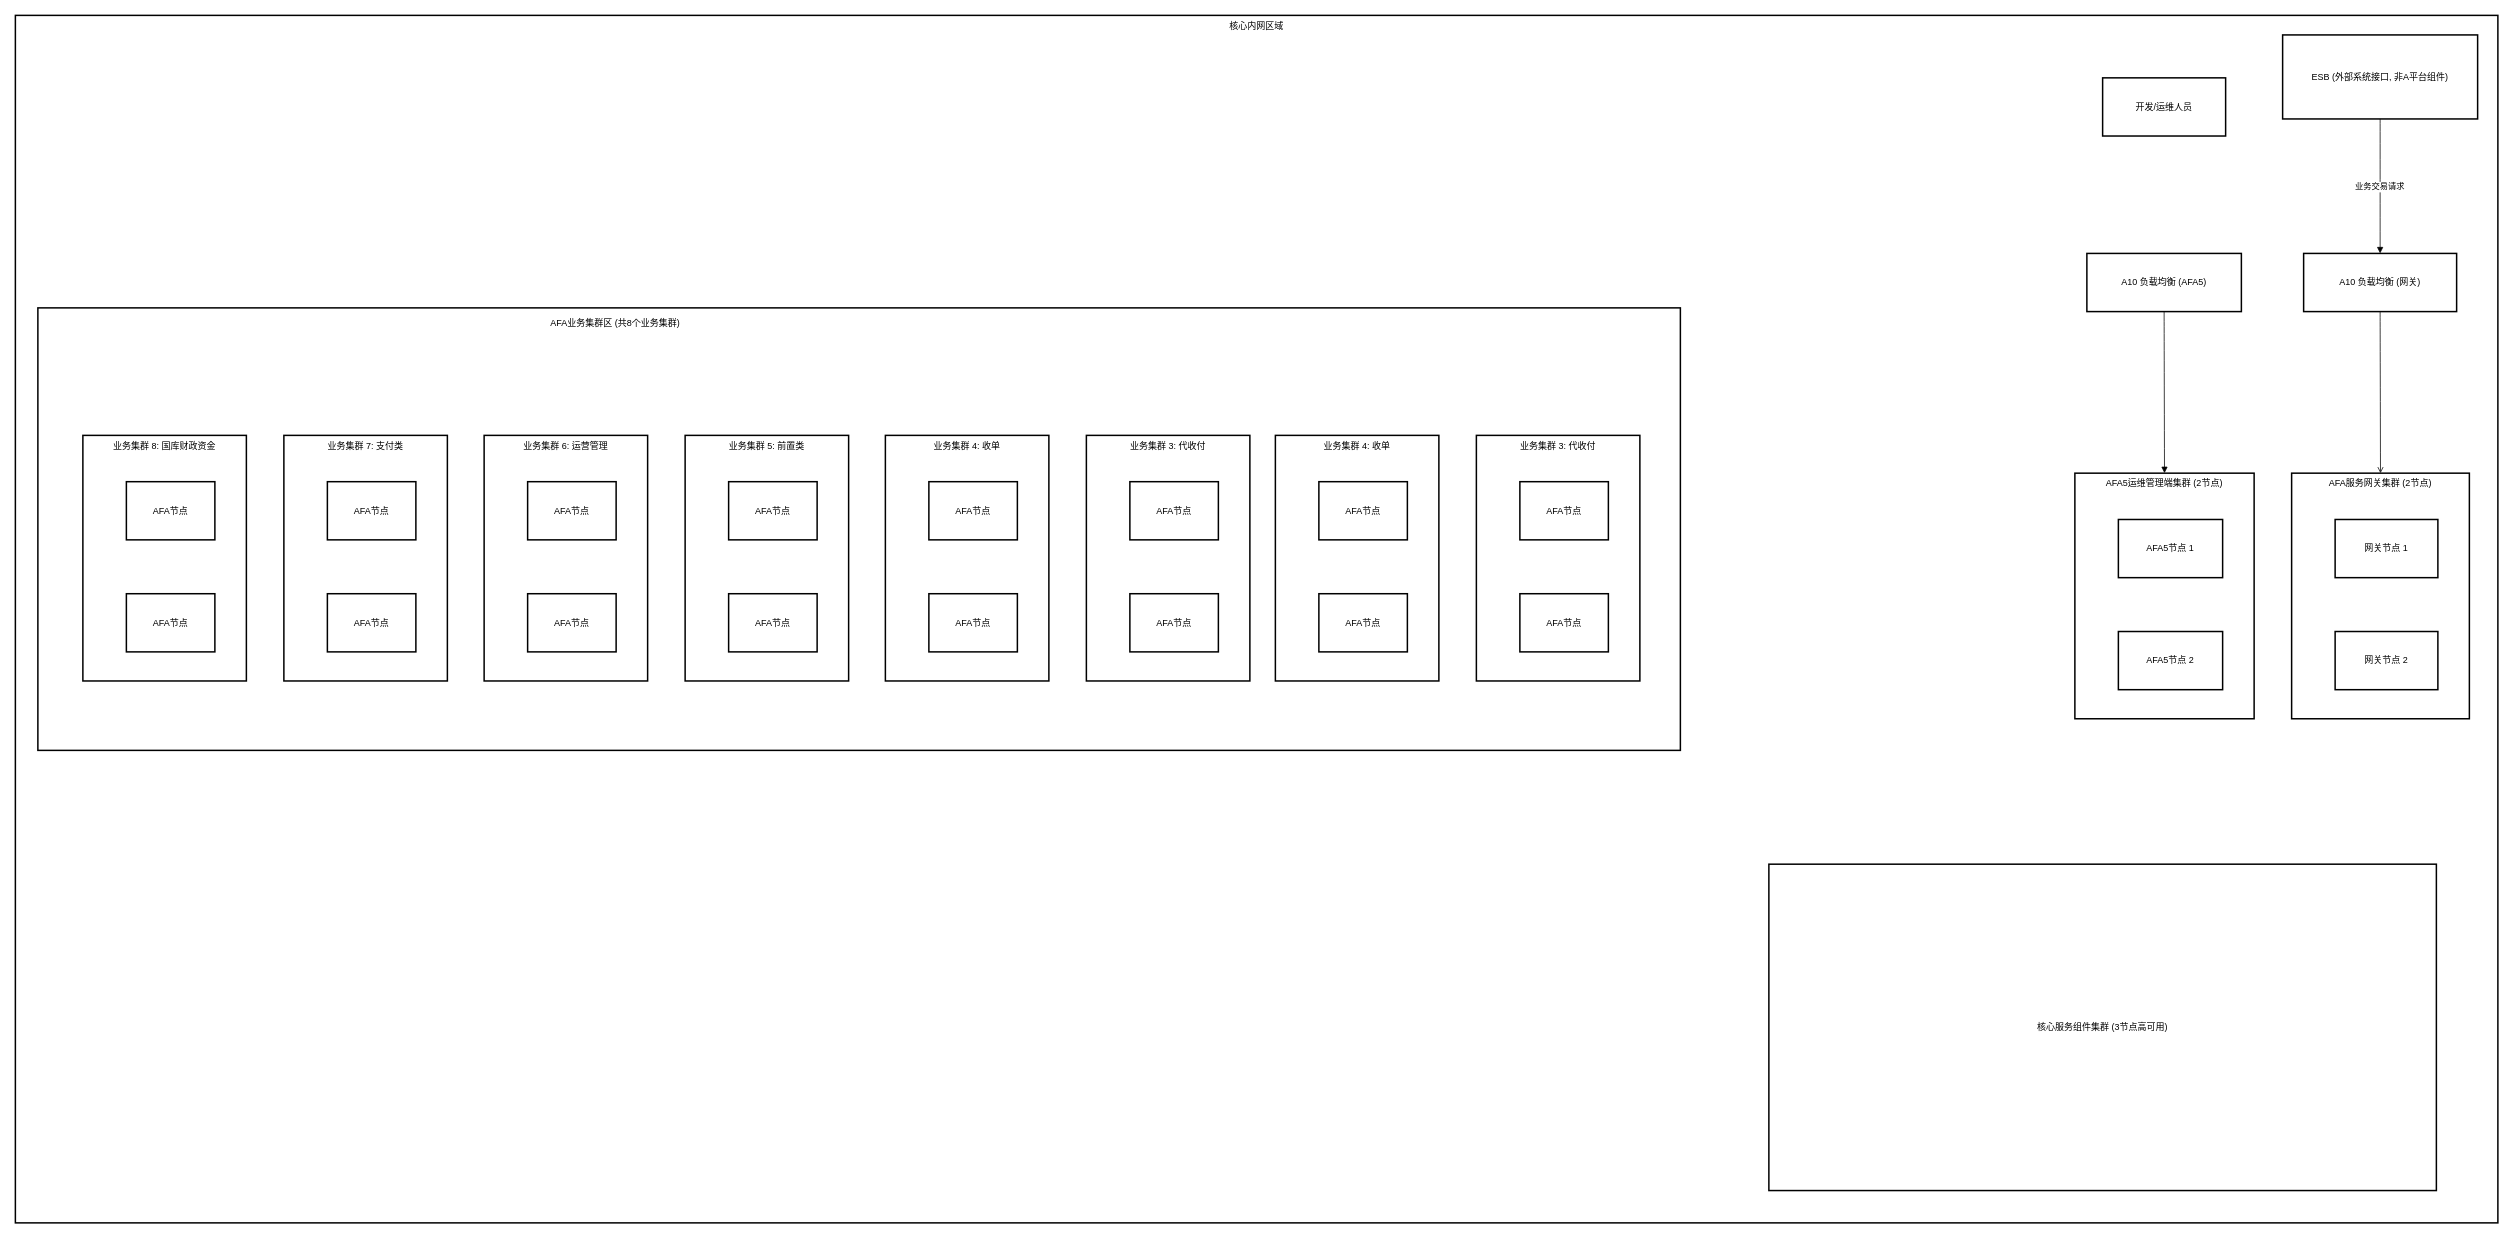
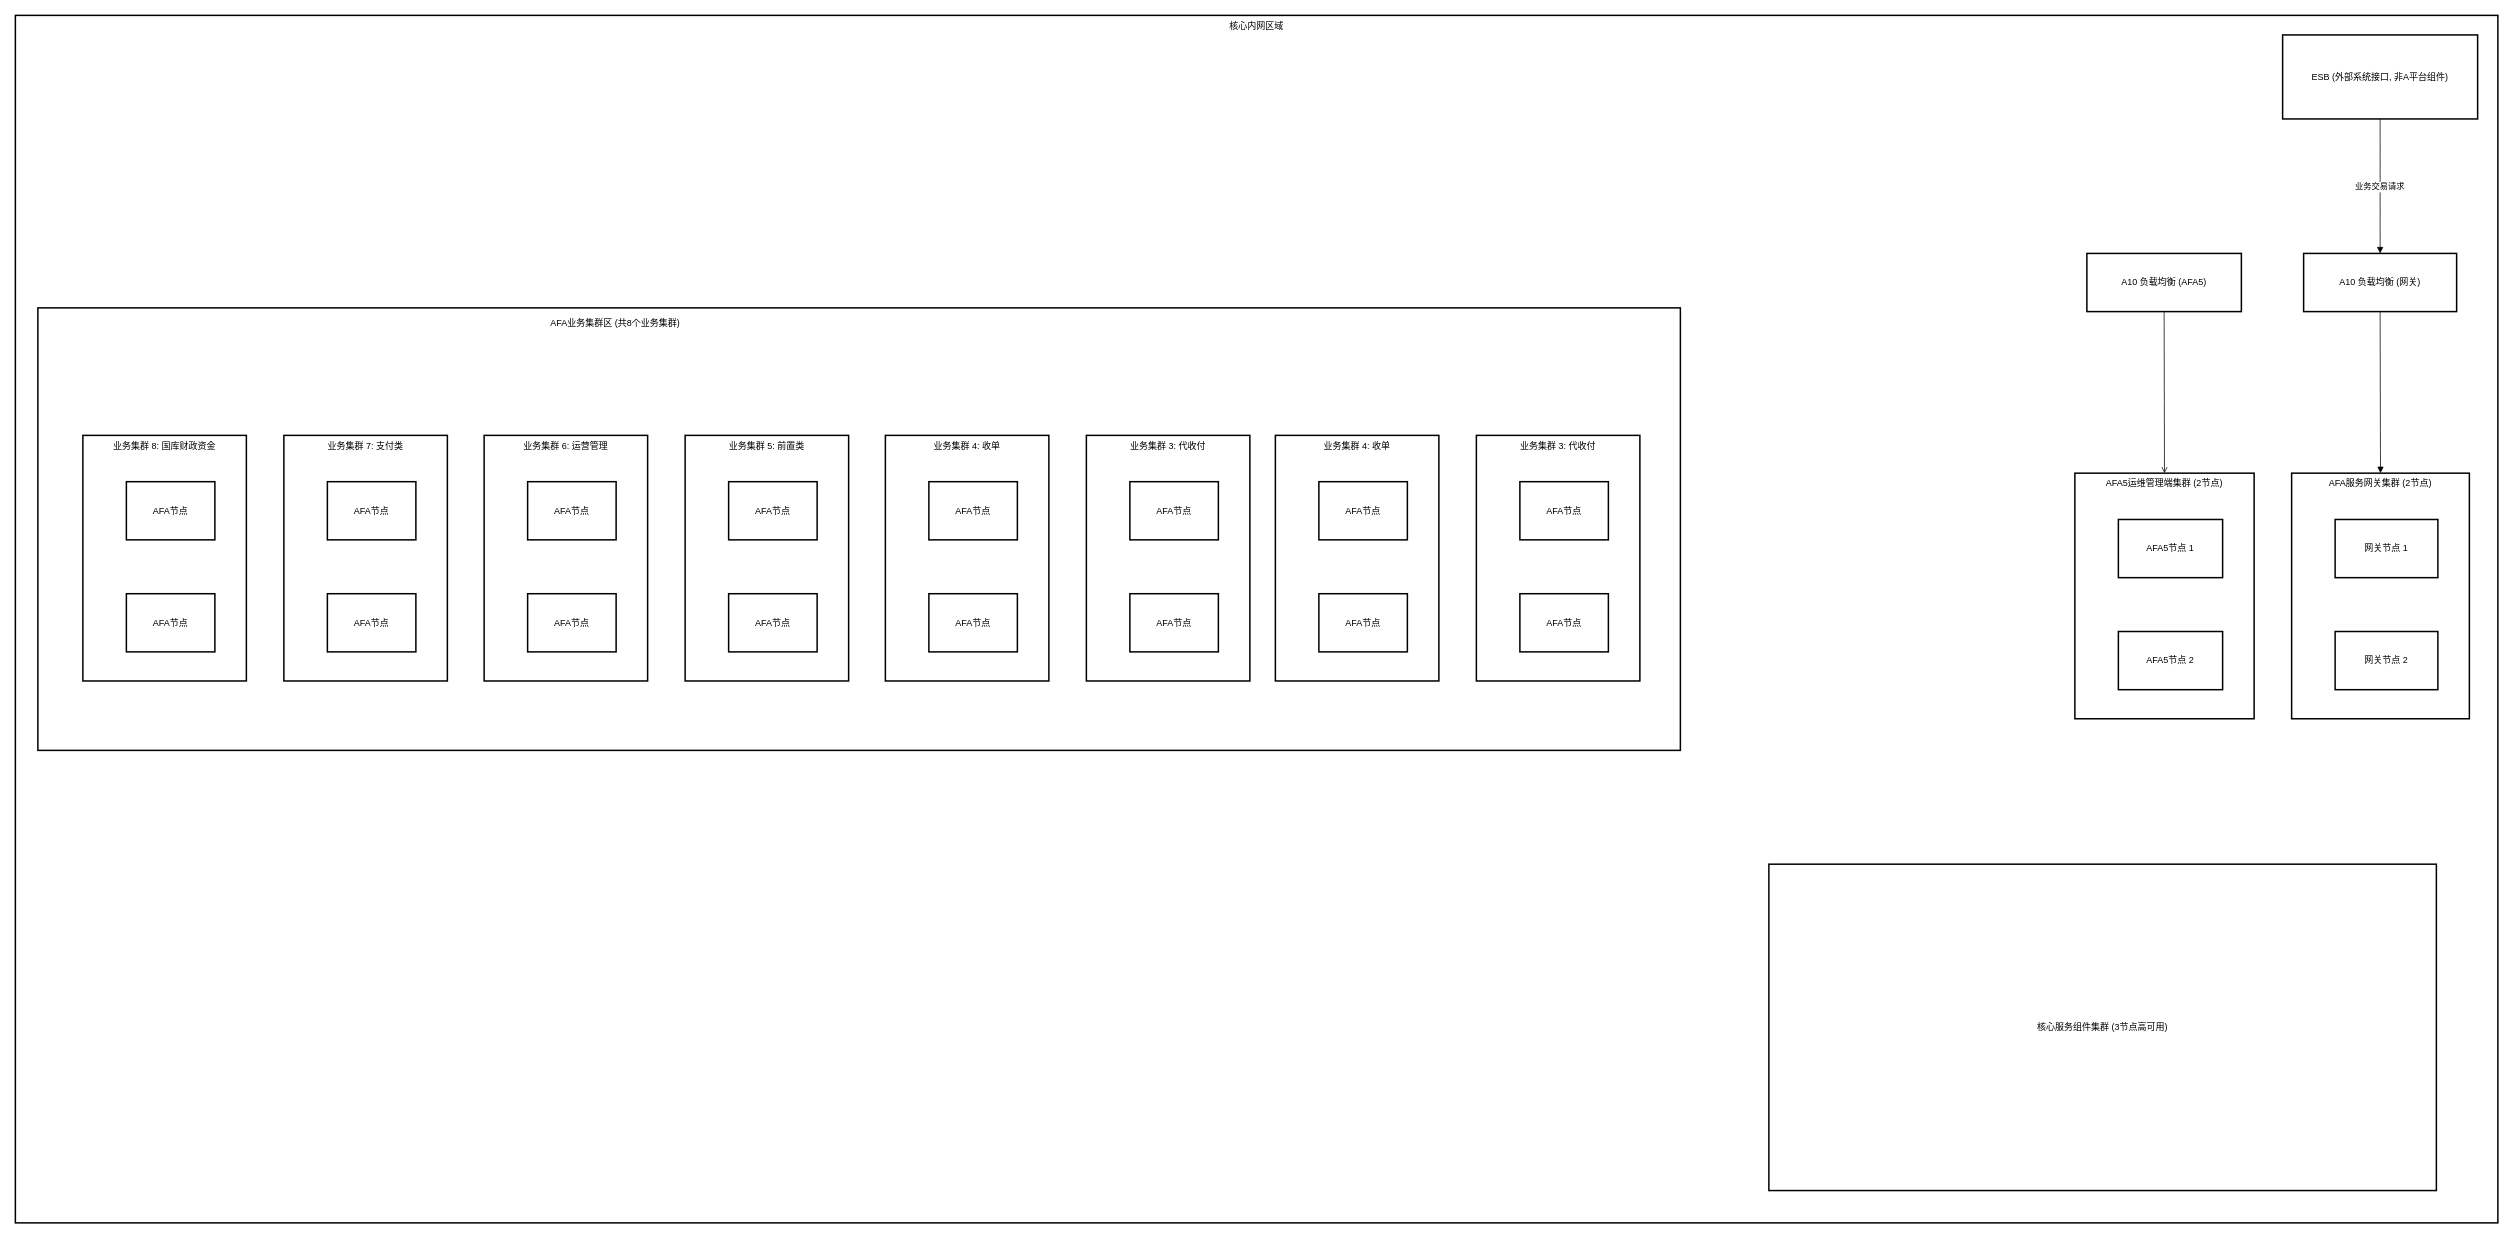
(2164, 107) -> none
(2164, 466) -> (2164, 467)
(2380, 467) -> (2380, 466)
